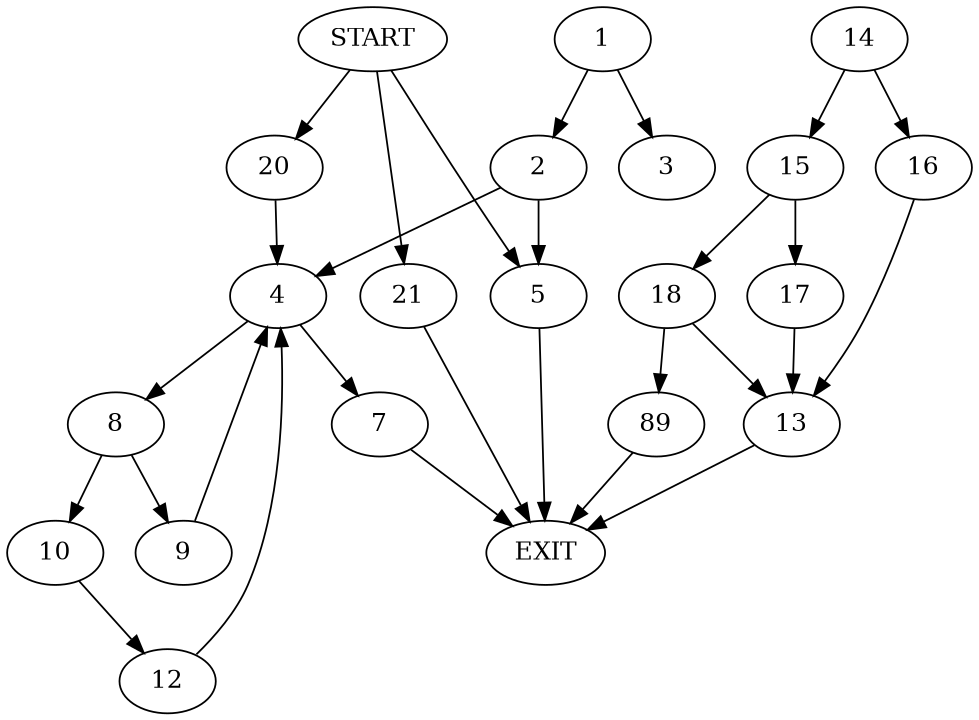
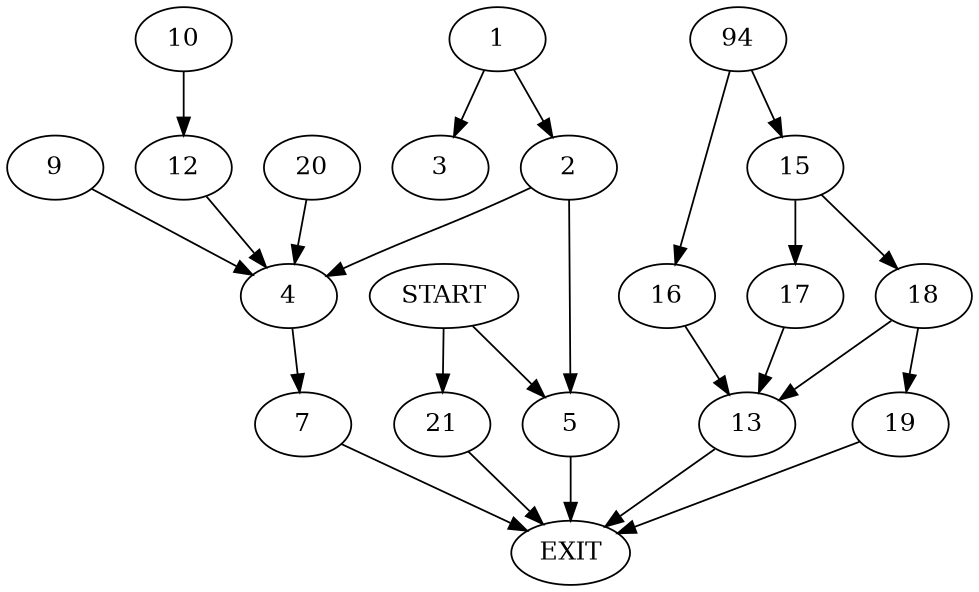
(860, 39) -> (738, 39)
(329, 97) -> none
(116, 424) -> none
(656, 424) -> (901, 424)
